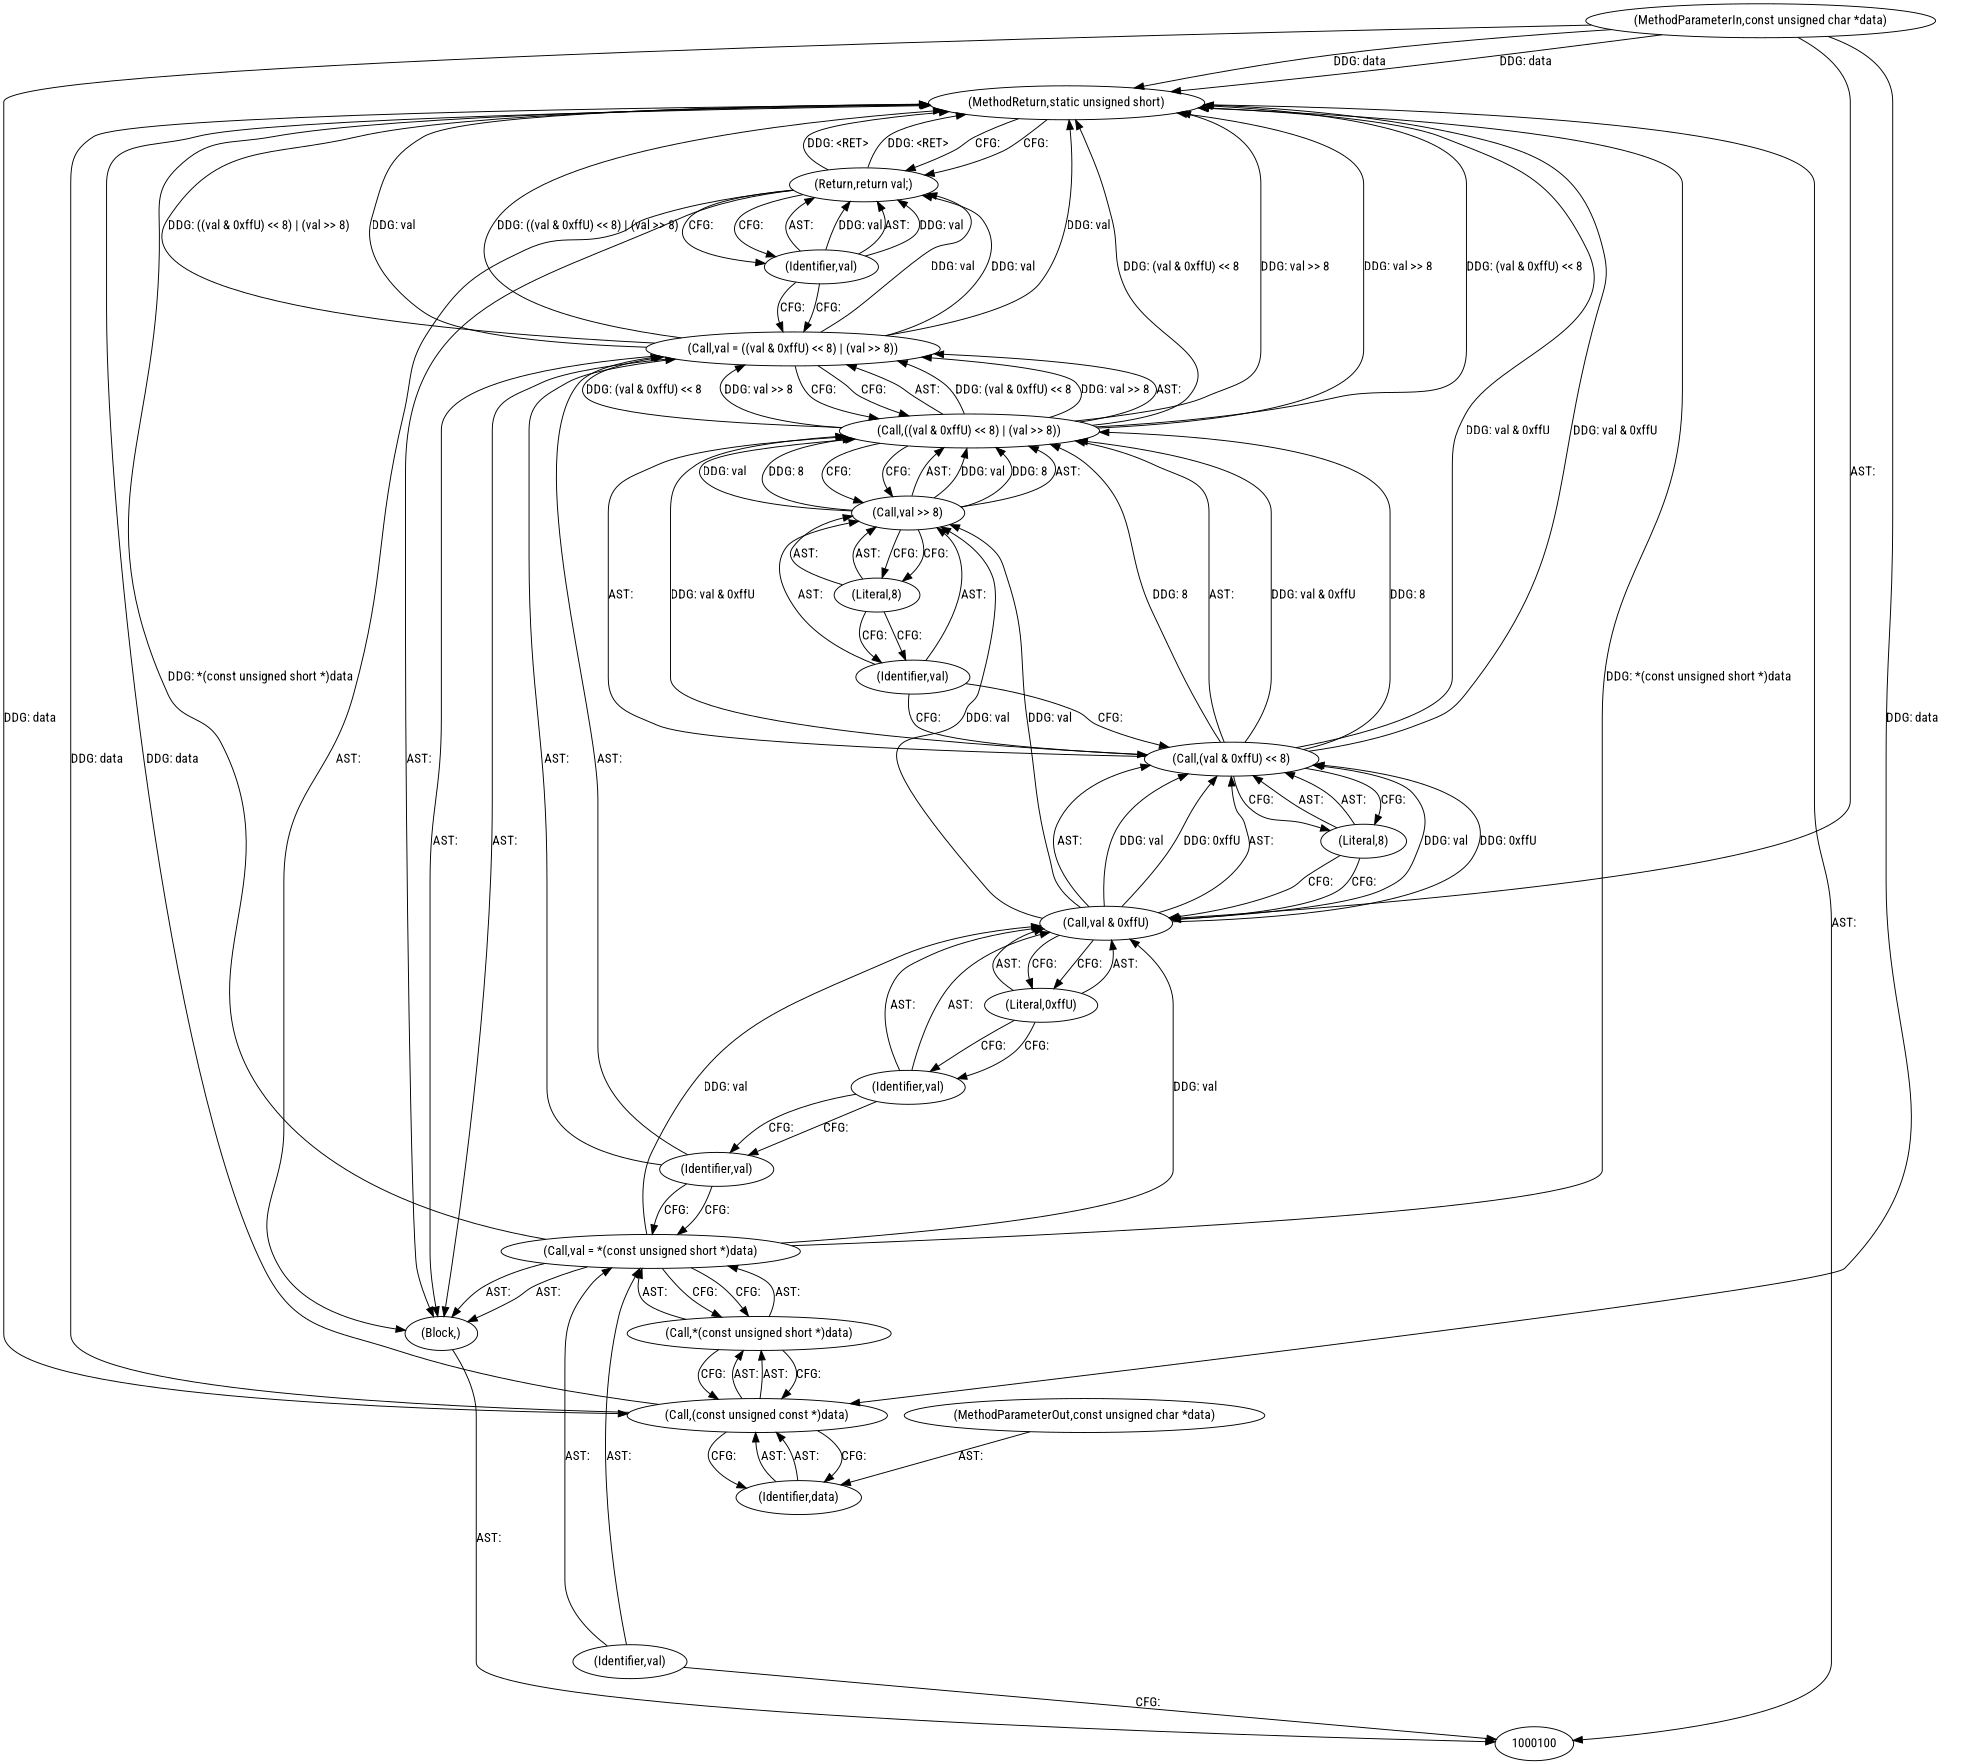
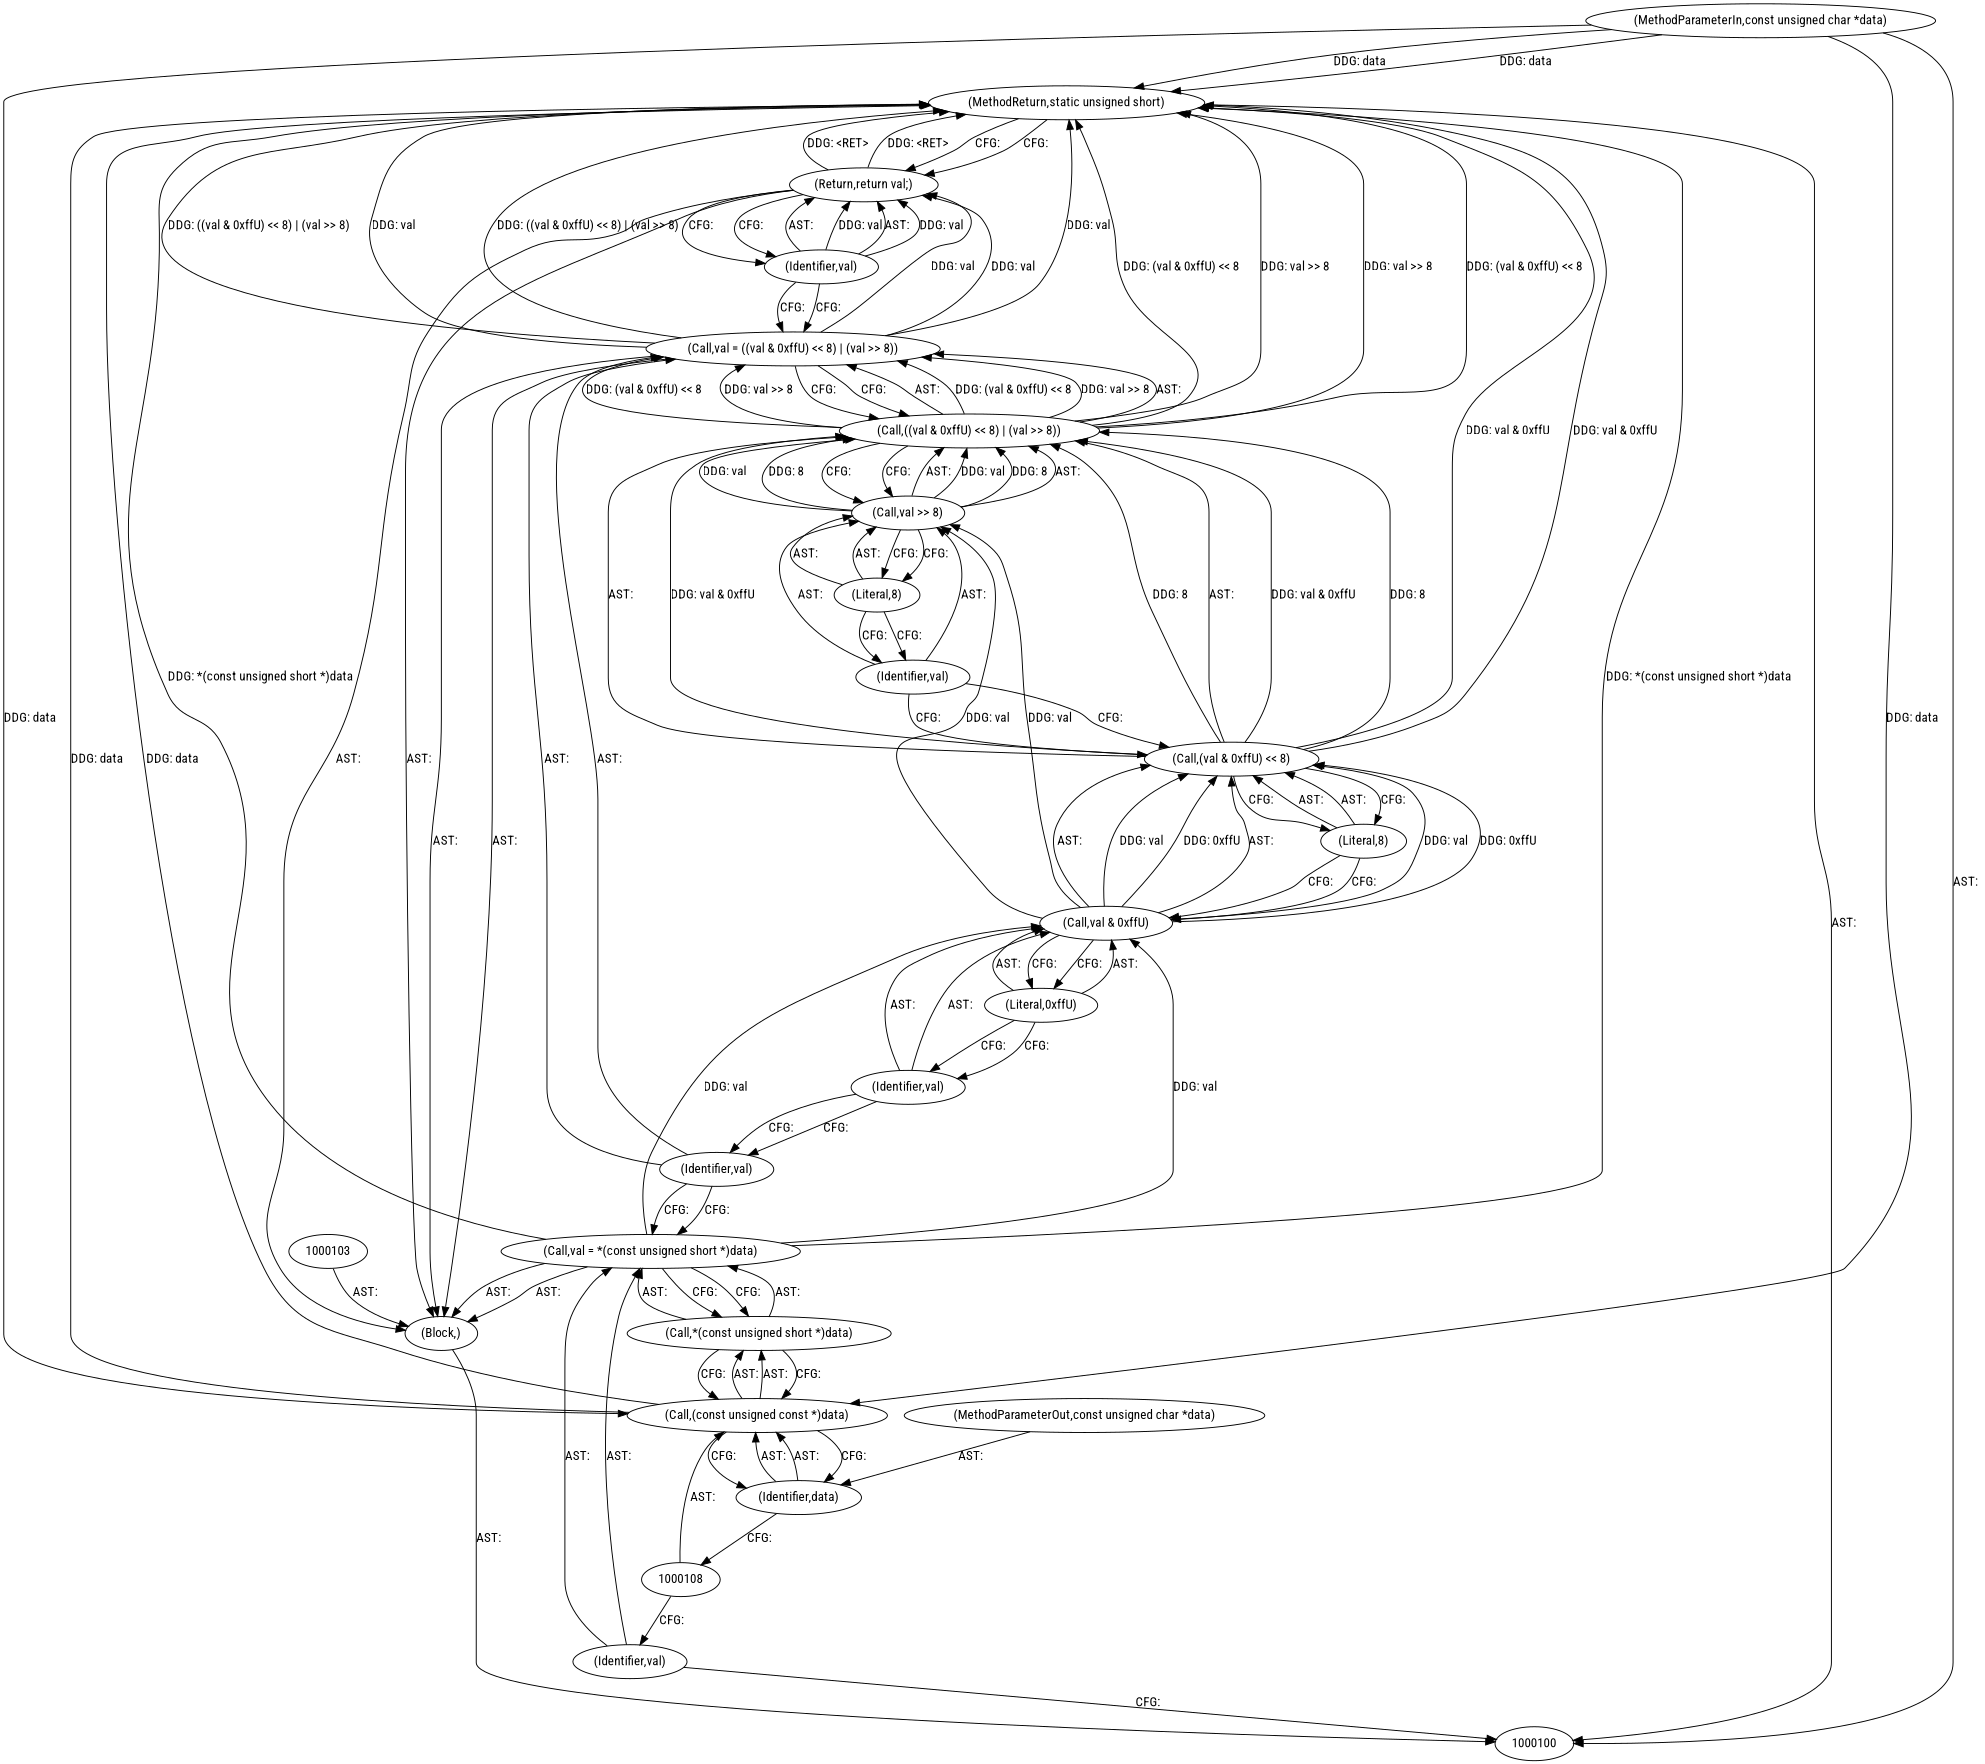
(1850, 753) -> (1953, 1027)
none -> (328, 1251)
none -> (681, 1580)
